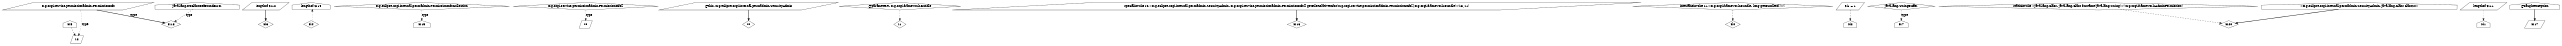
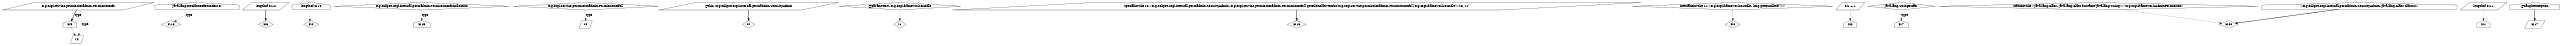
(130, 16) -> (74, 15)
(313, 16) -> (310, 14)
